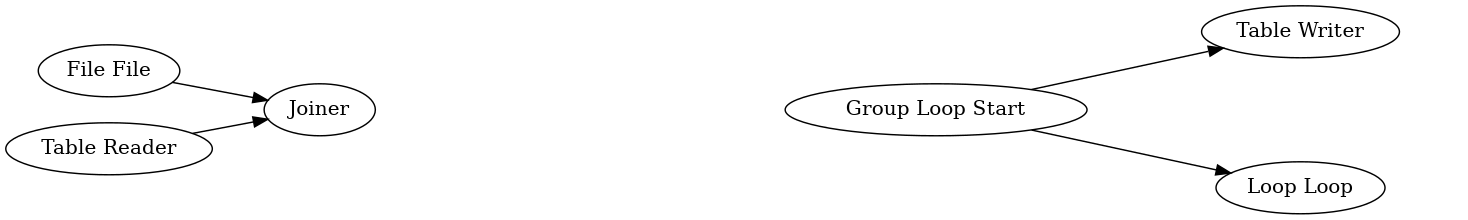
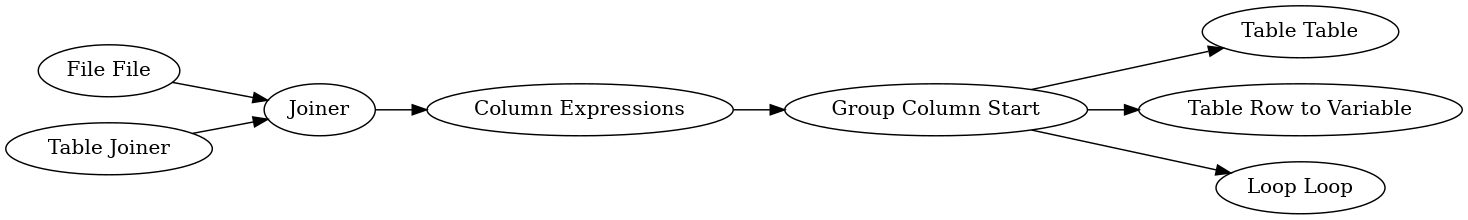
(1301, 32) -> (1301, 32)
none -> (580, 110)
(936, 110) -> (936, 110)
none -> (1301, 110)
(109, 149) -> (109, 149)
